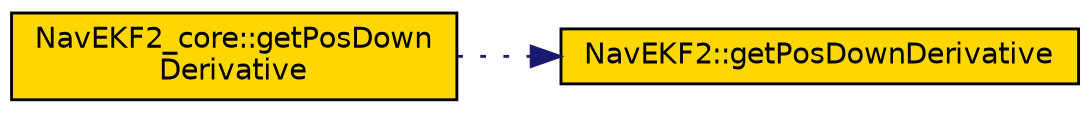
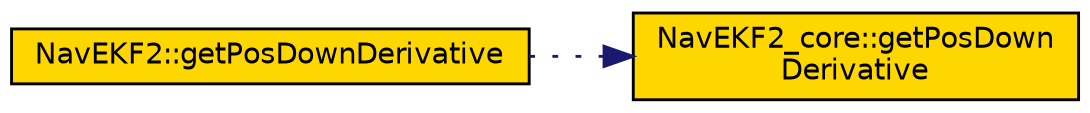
(494, 56) -> (566, 56)
